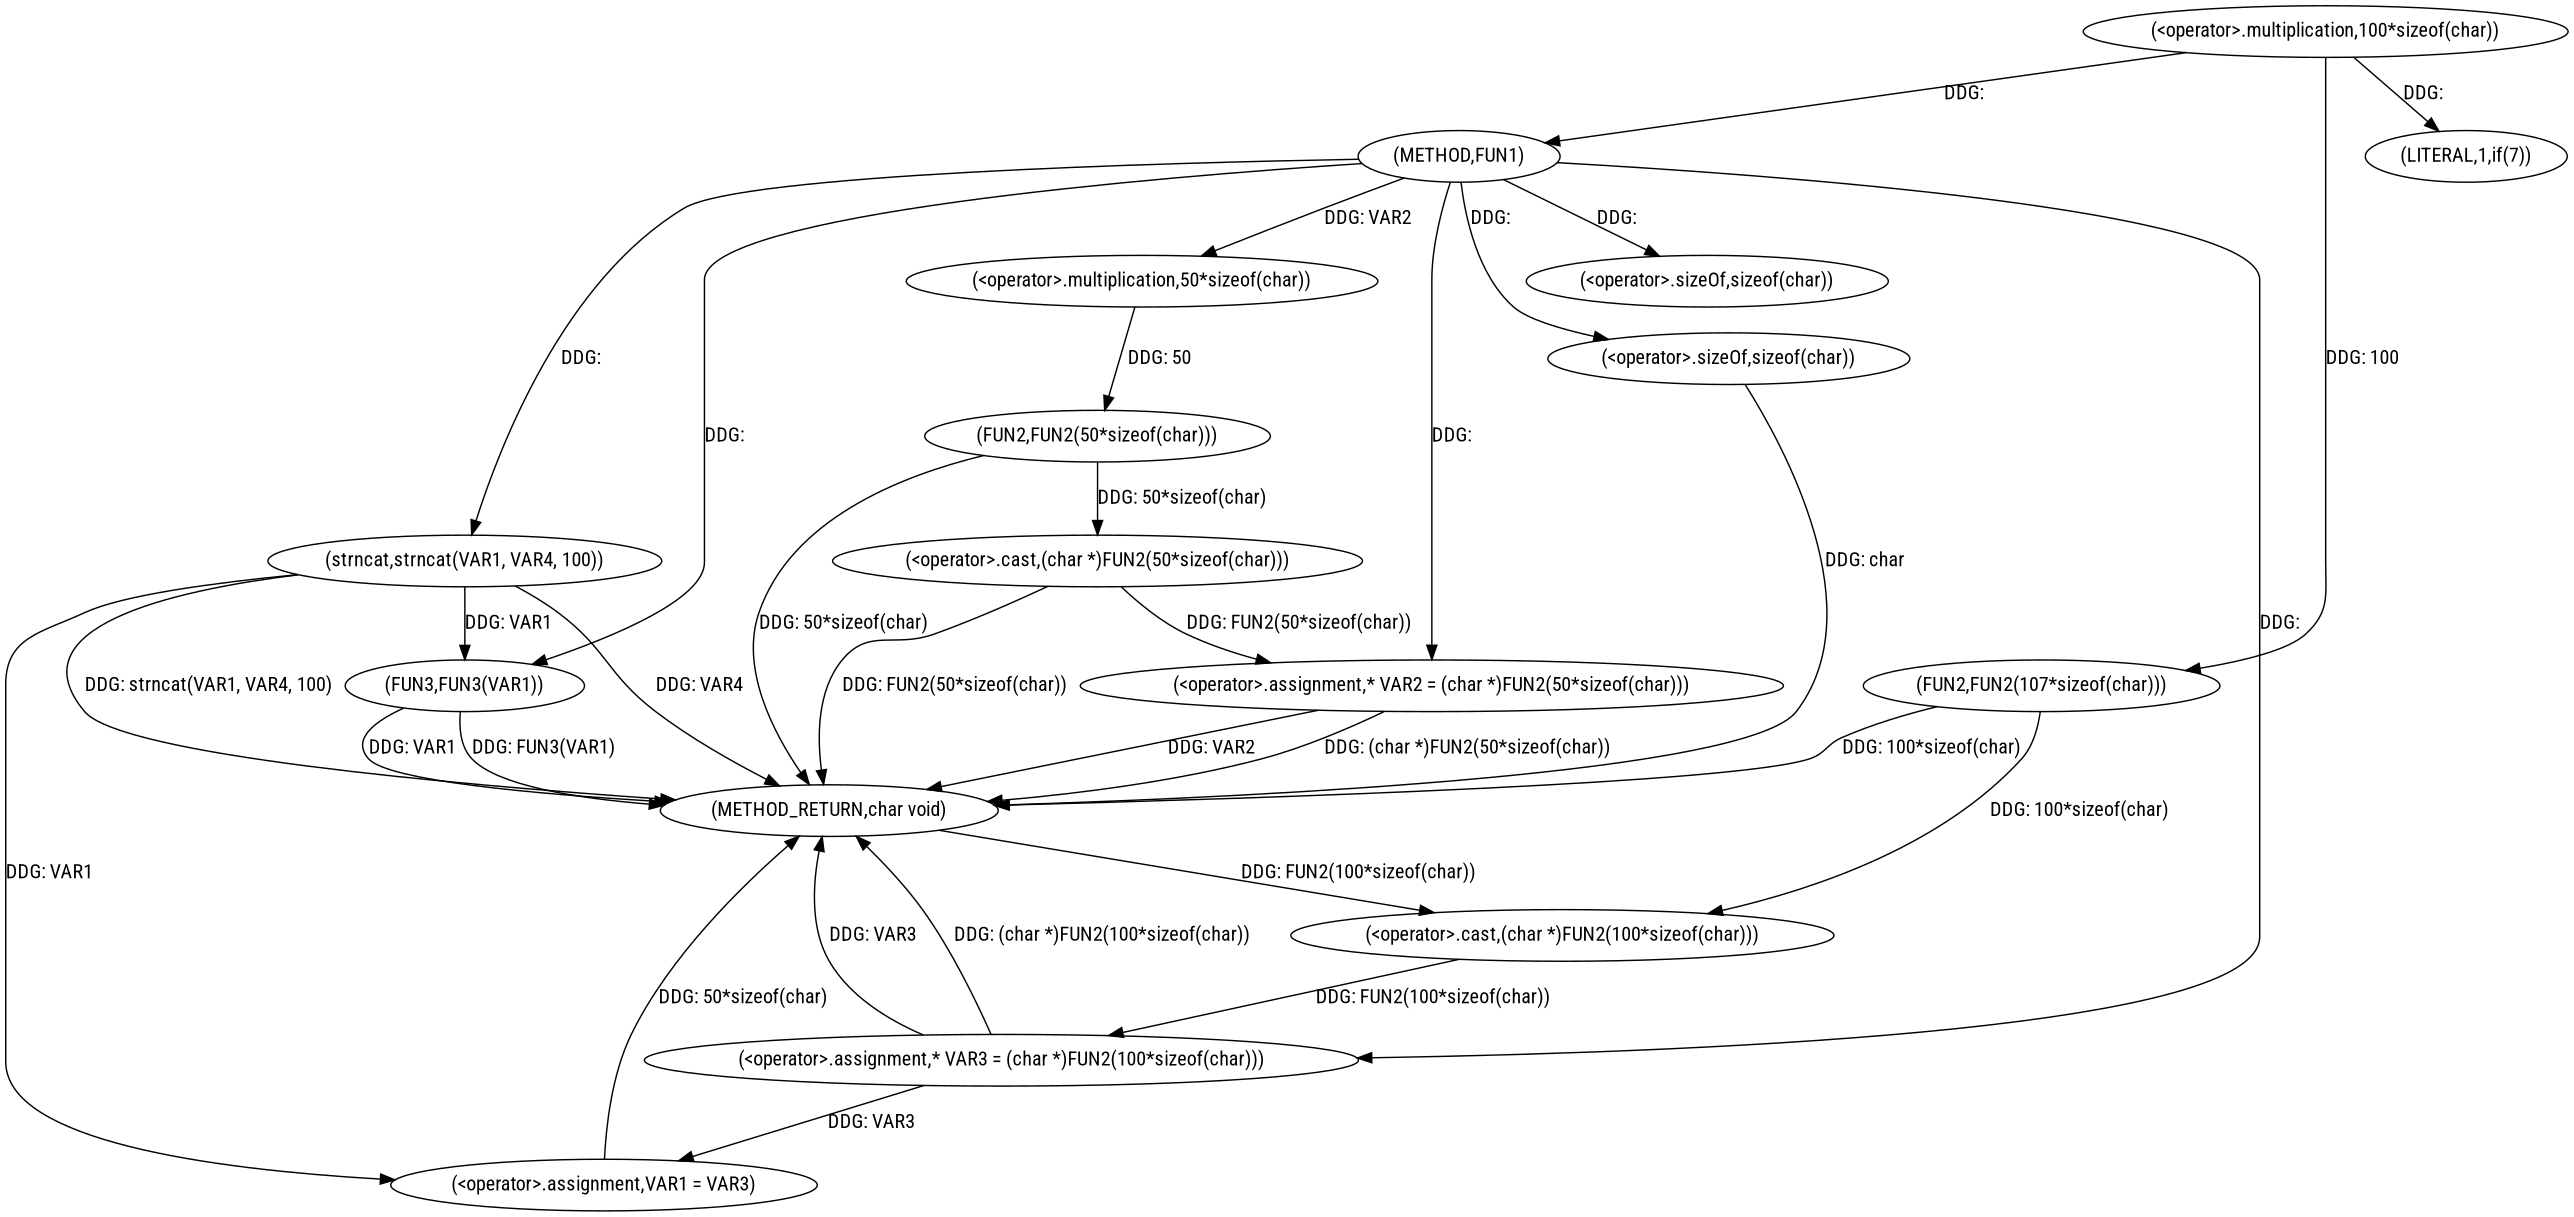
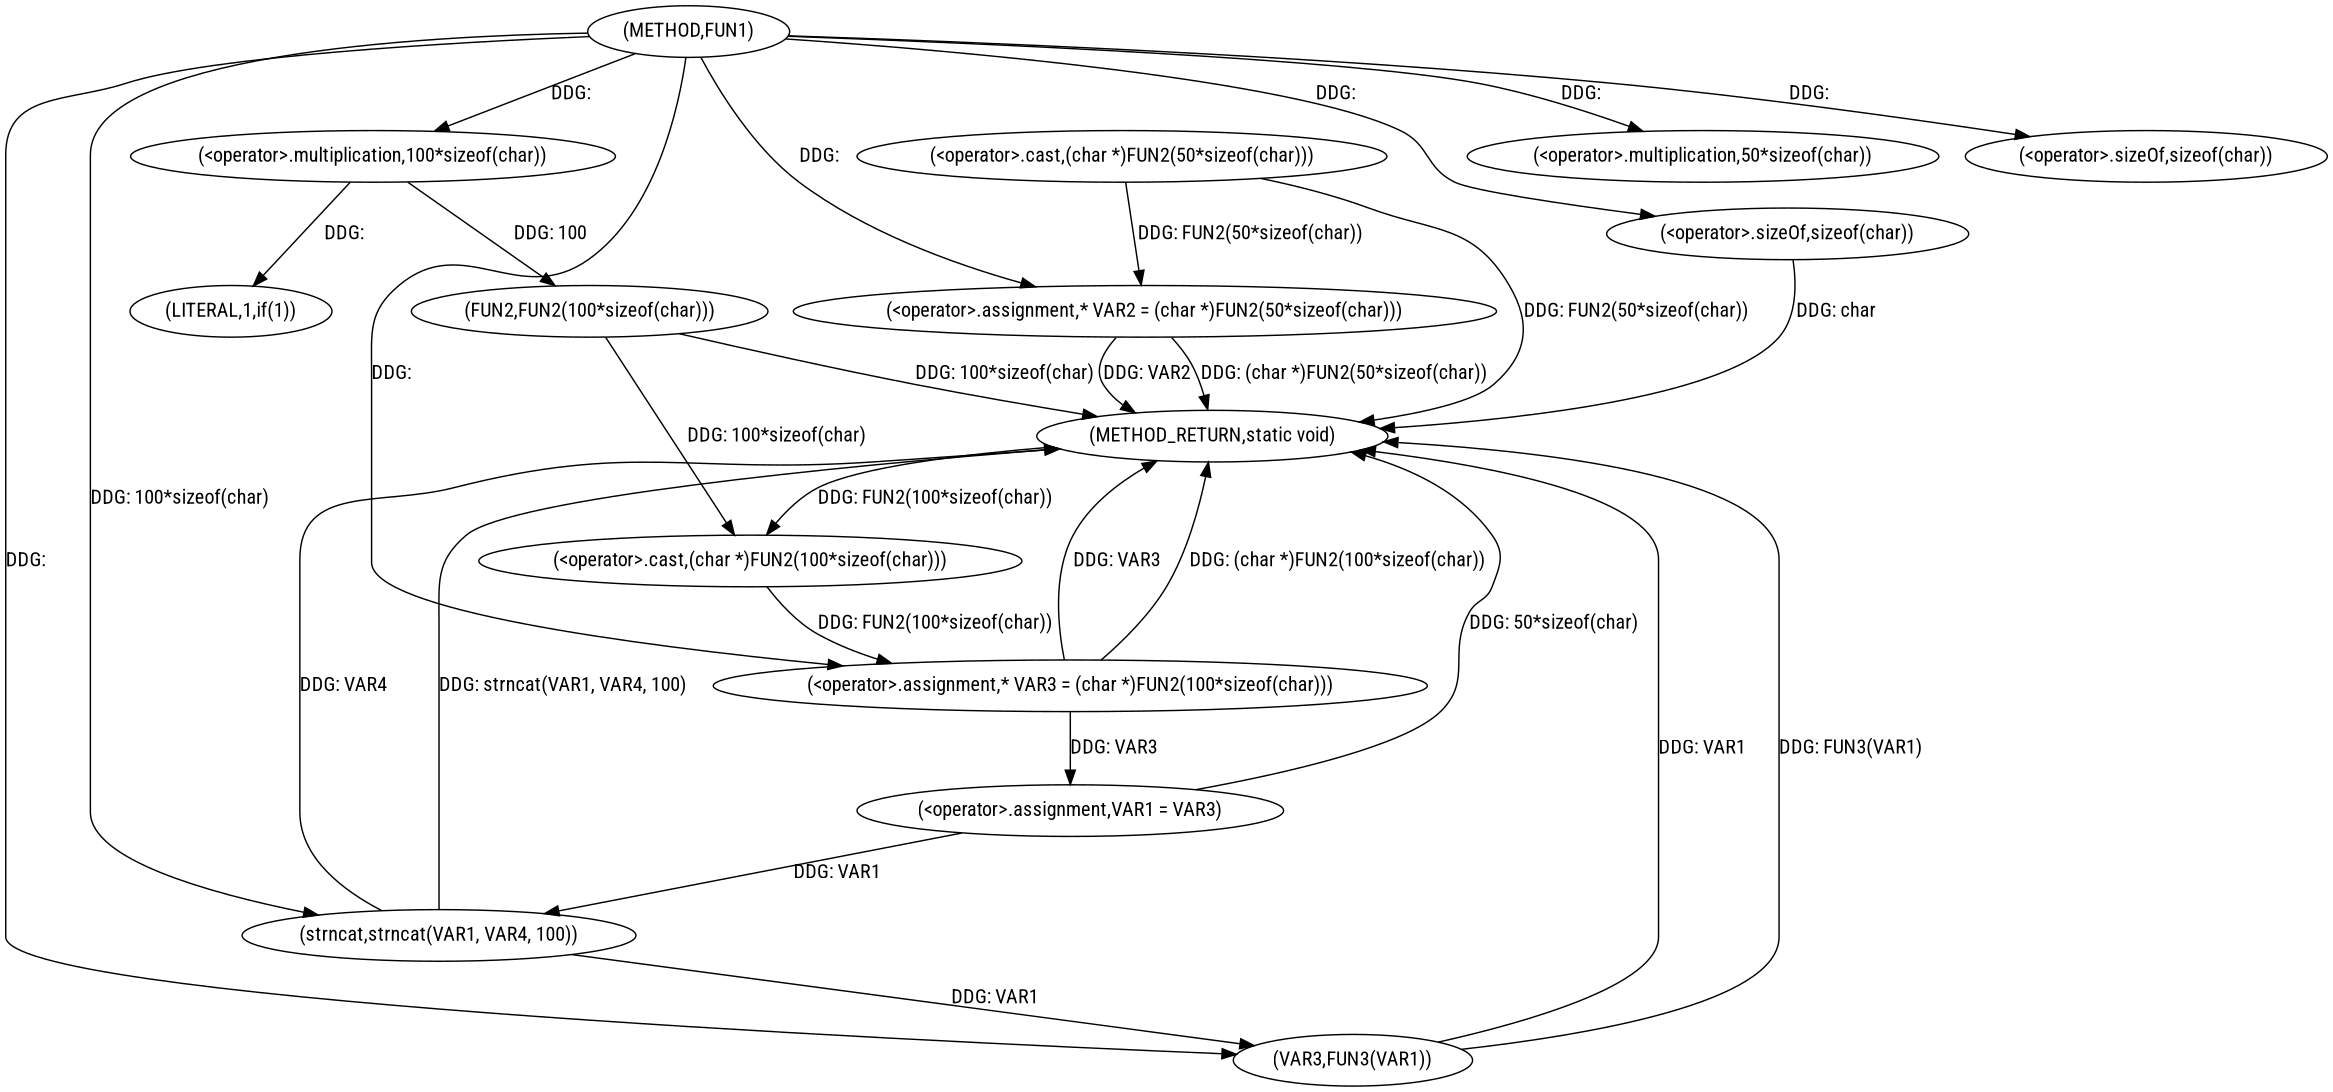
(1873, 97) -> (541, 90)
(2466, 156) -> (231, 311)
(1368, 219) -> (1583, 94)
(583, 359) -> (180, 499)
(1098, 436) -> none
(465, 686) -> (1353, 1060)
(2042, 686) -> (590, 311)
(829, 811) -> (1212, 436)
(6, 913) -> (760, 872)
